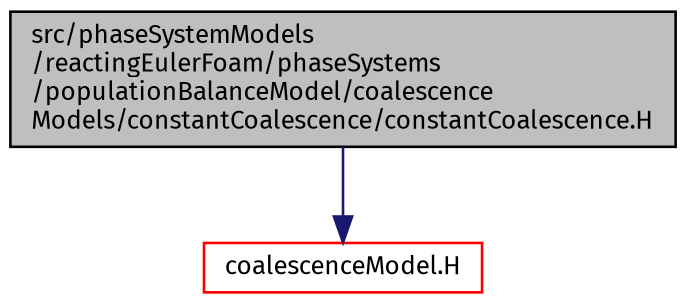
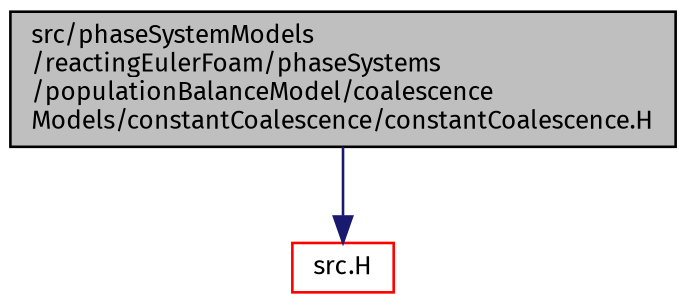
(343, 268) -> (343, 268)
